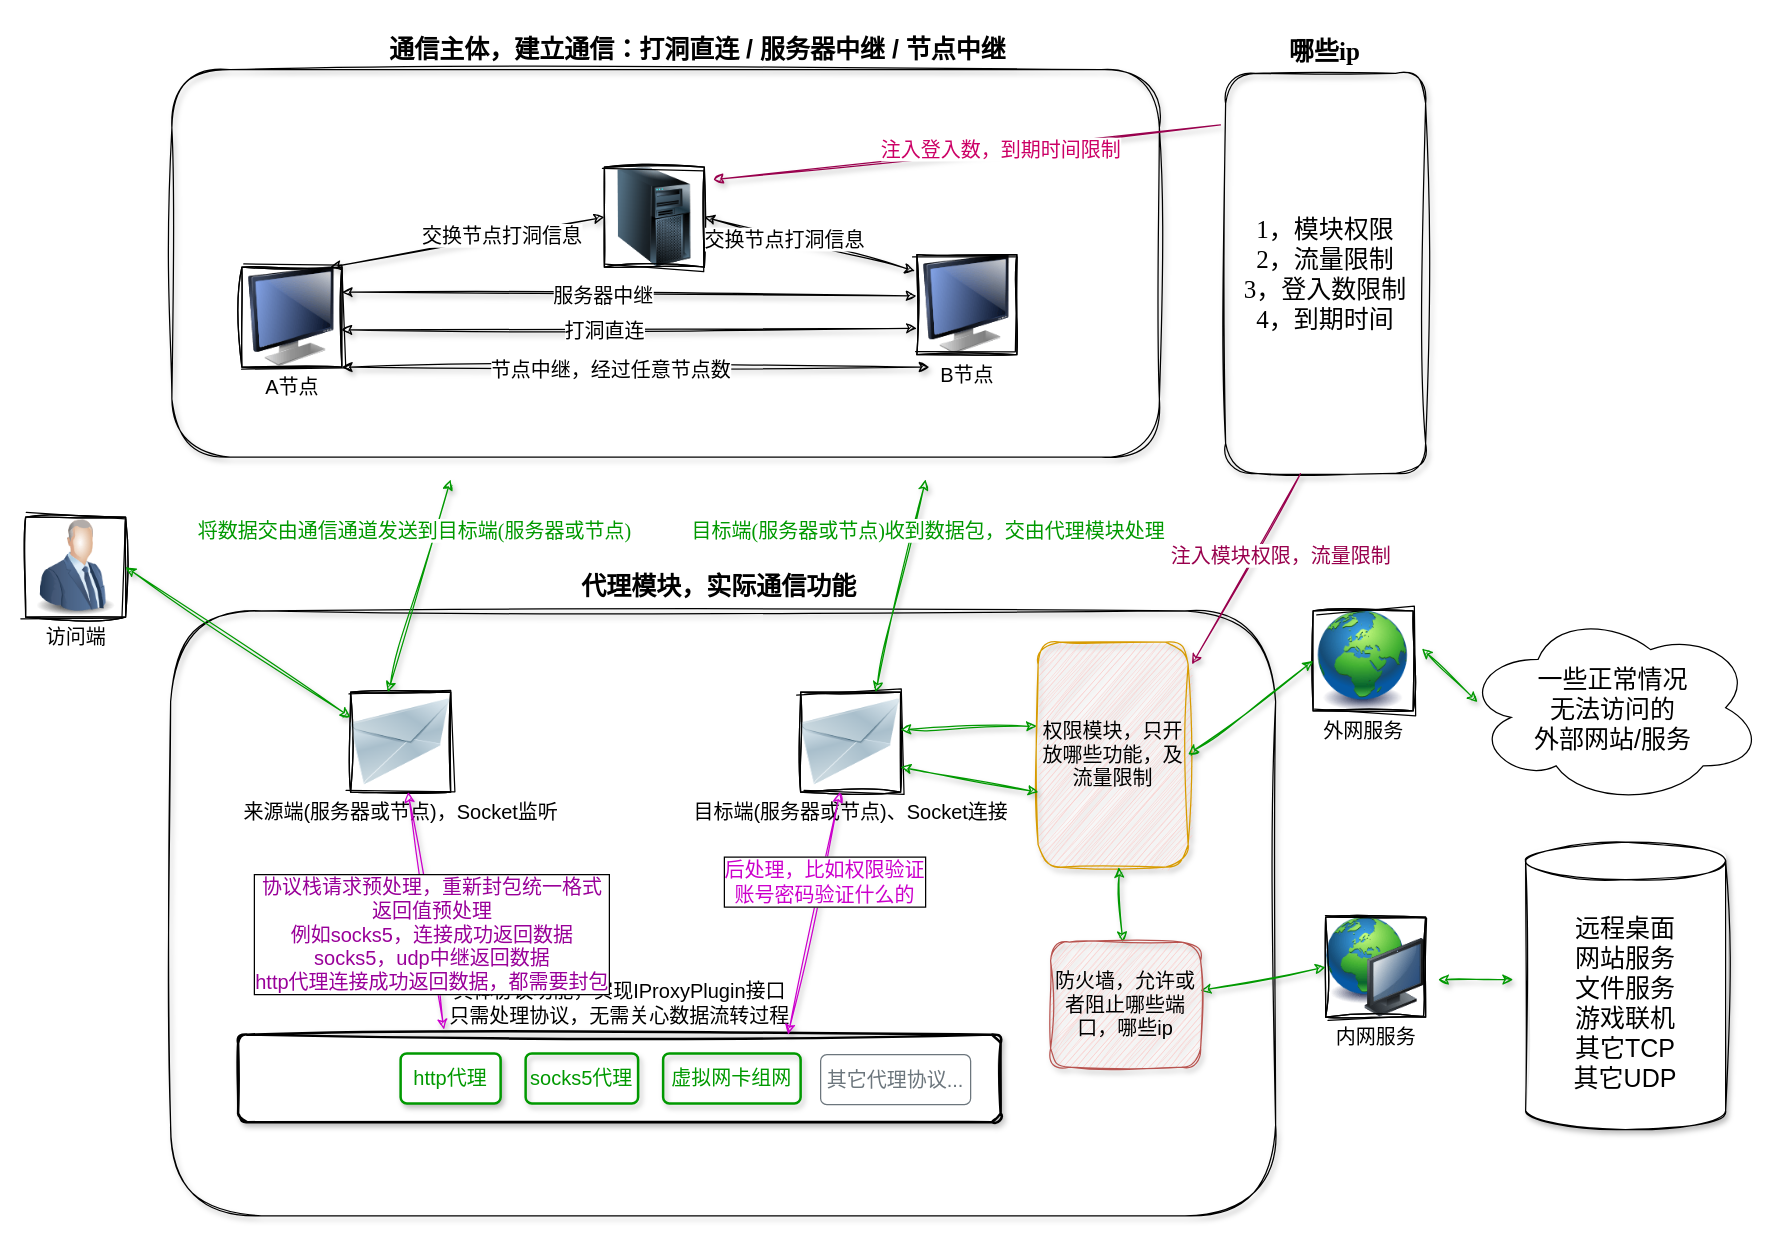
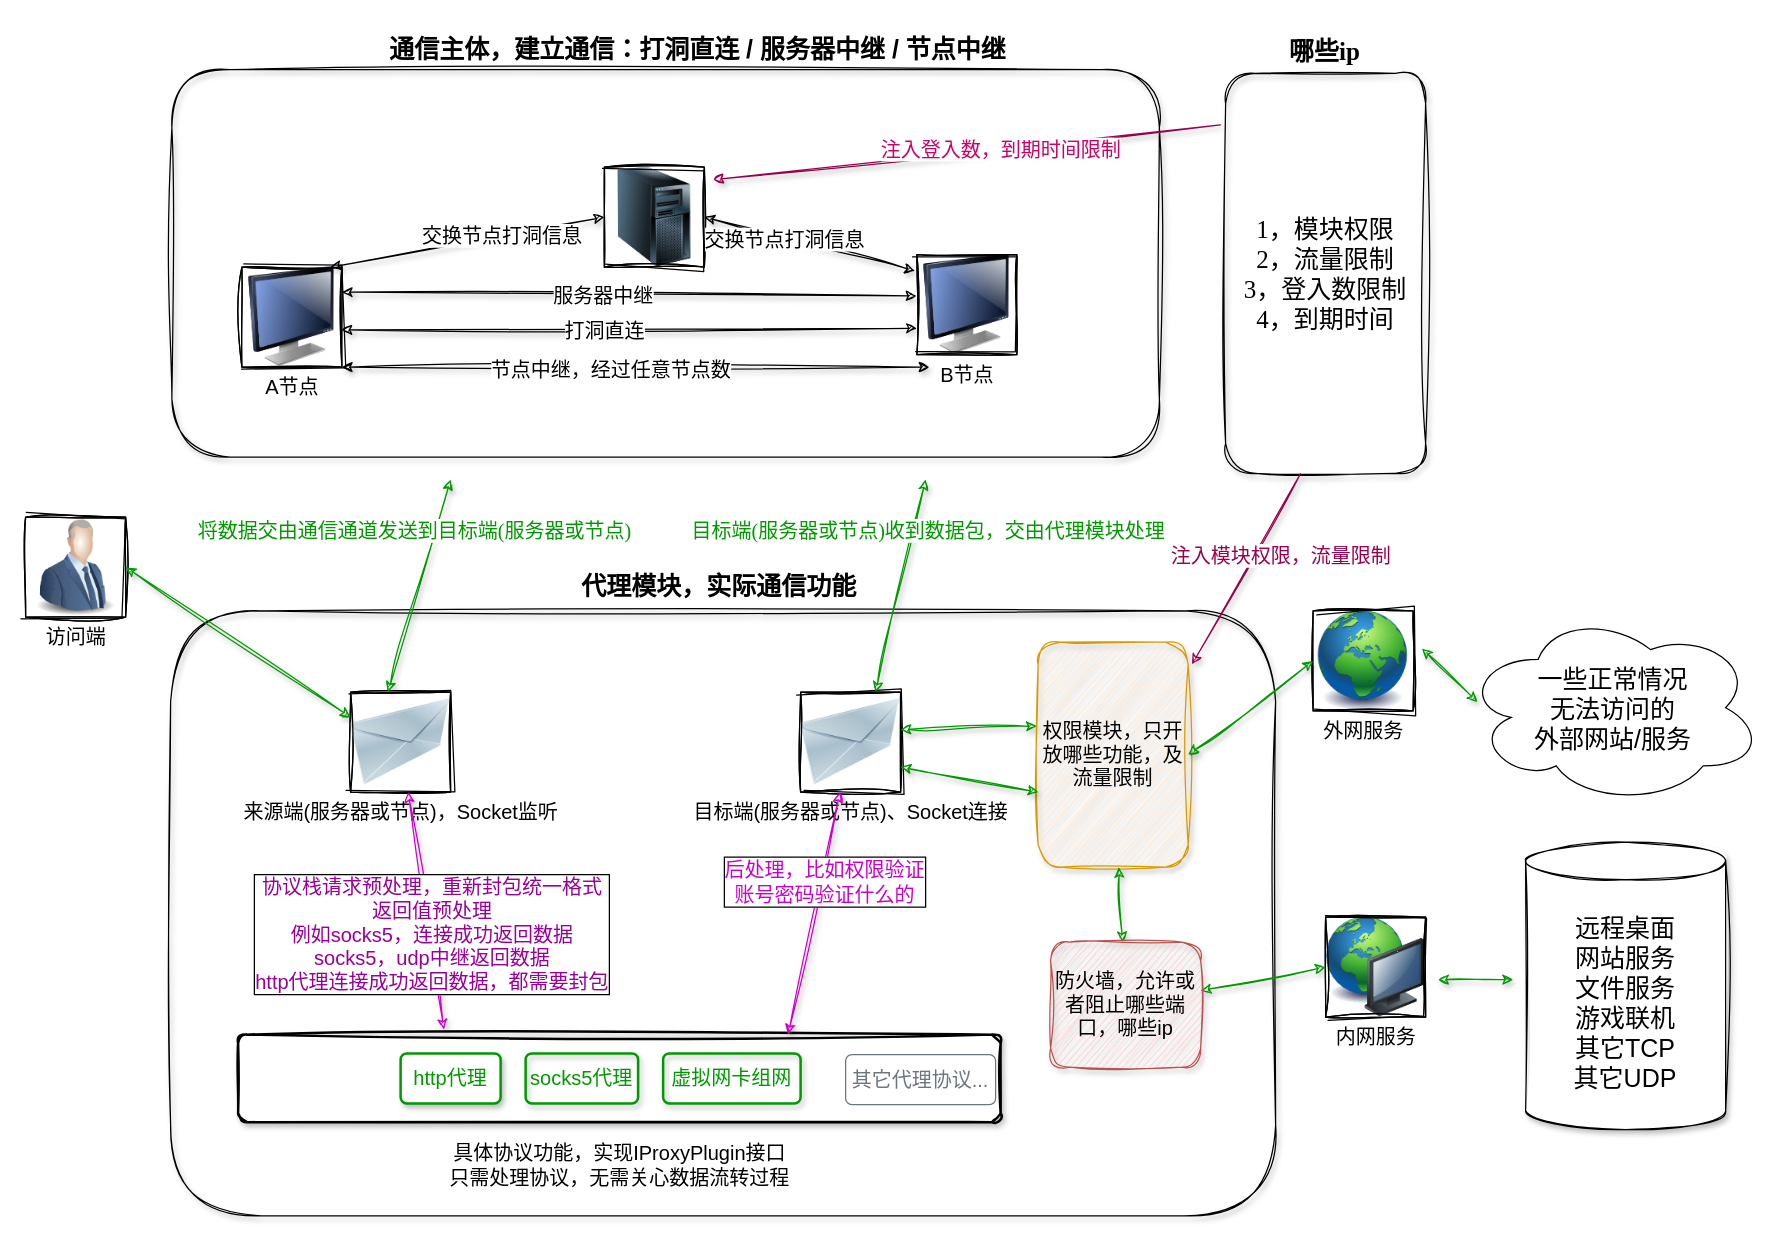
(1113, 754) -> (1113, 754)
(619, 1003) -> (619, 1166)
(896, 1079) -> (921, 1079)
